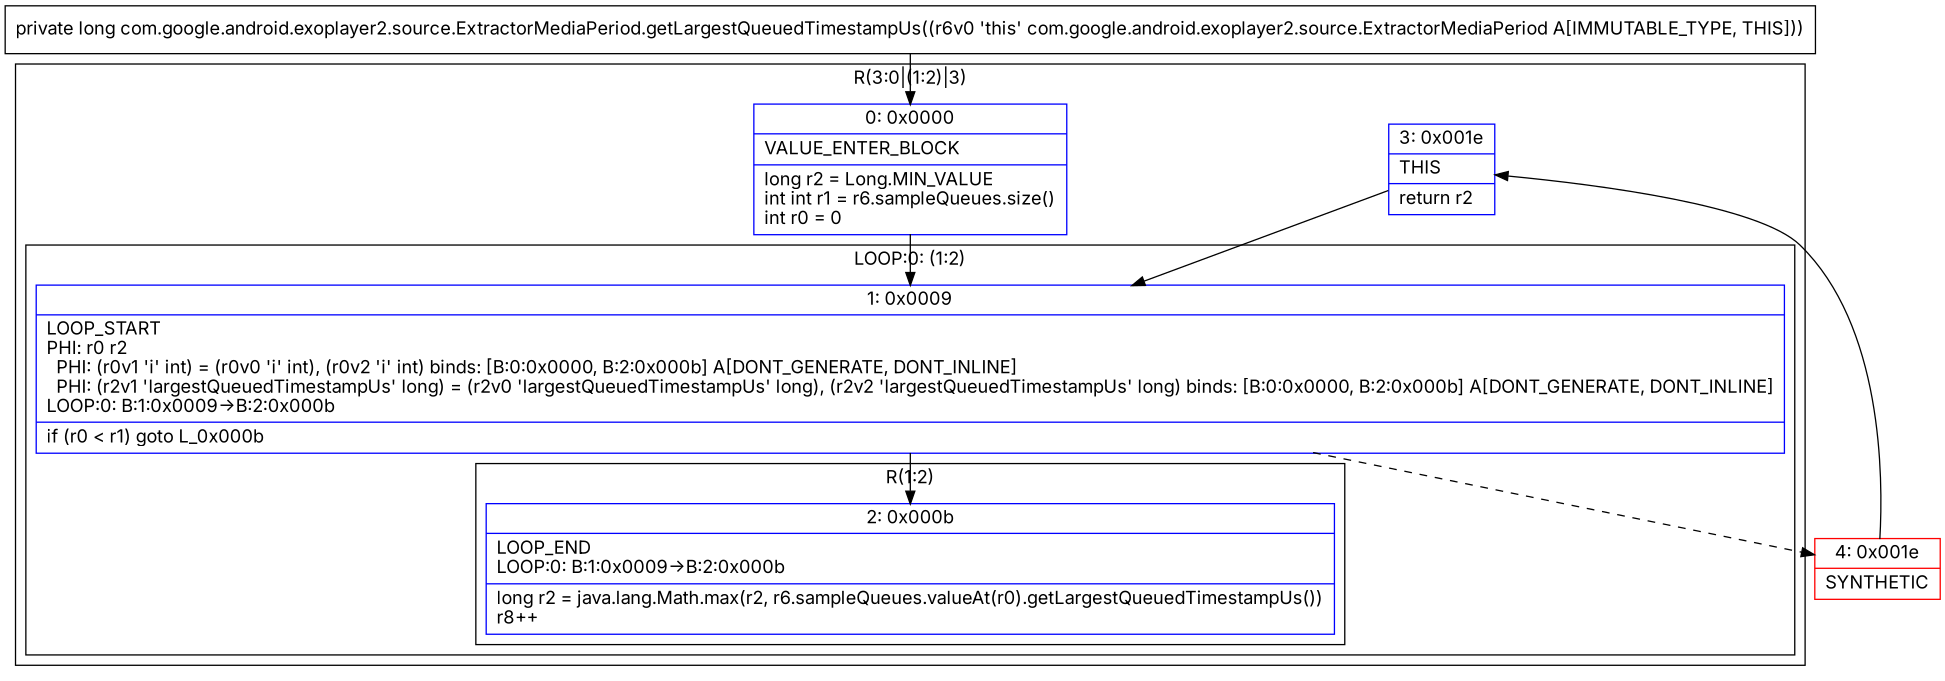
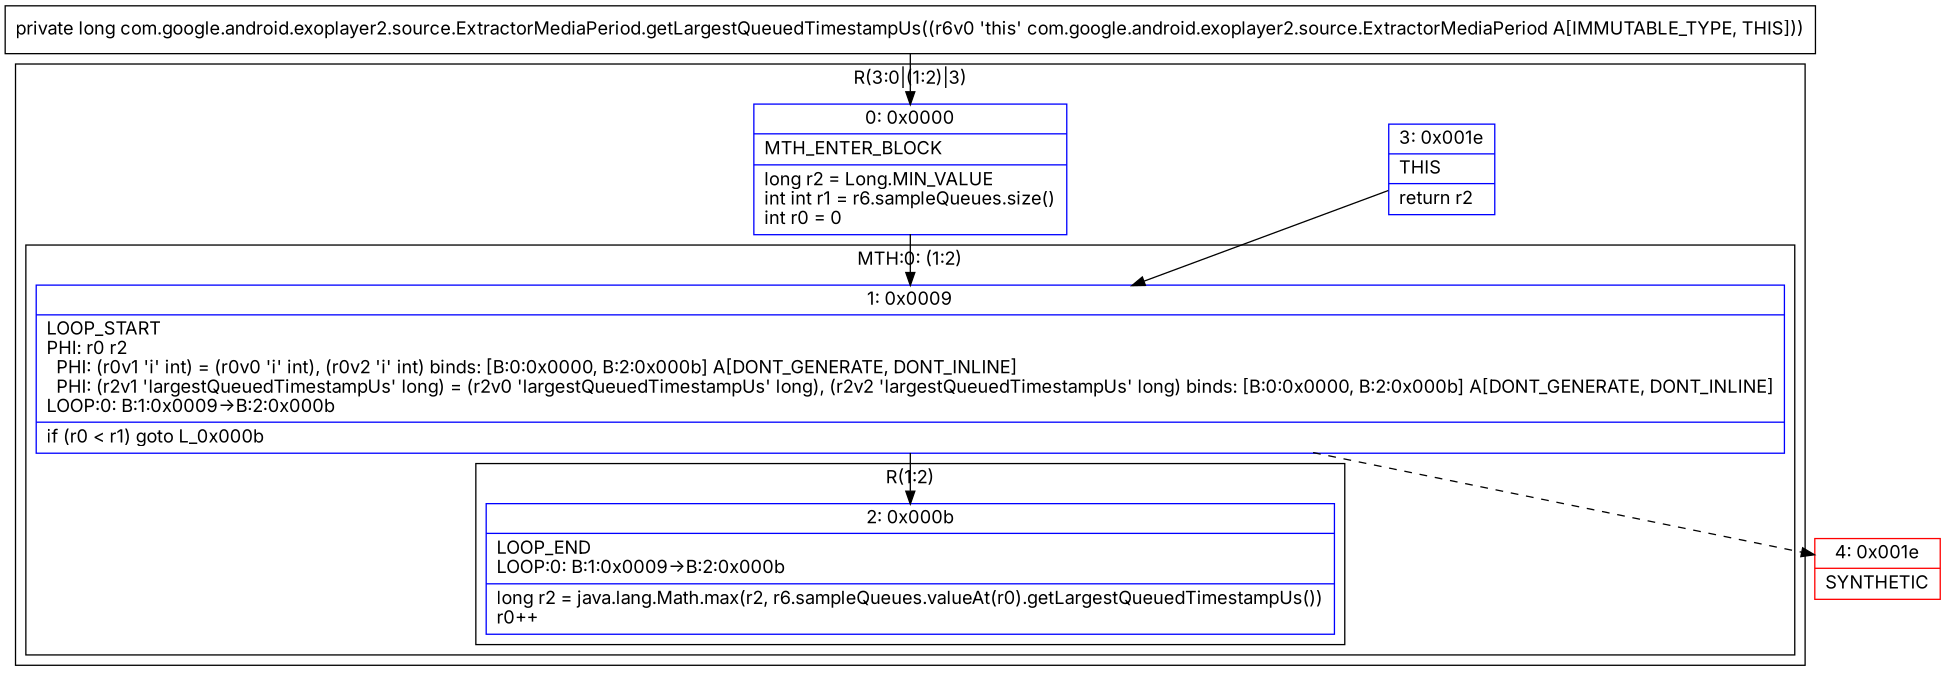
(862, 149) -> (854, 149)
(910, 260) -> (910, 260)
(1813, 261) -> none
(518, 618) -> (518, 618)
